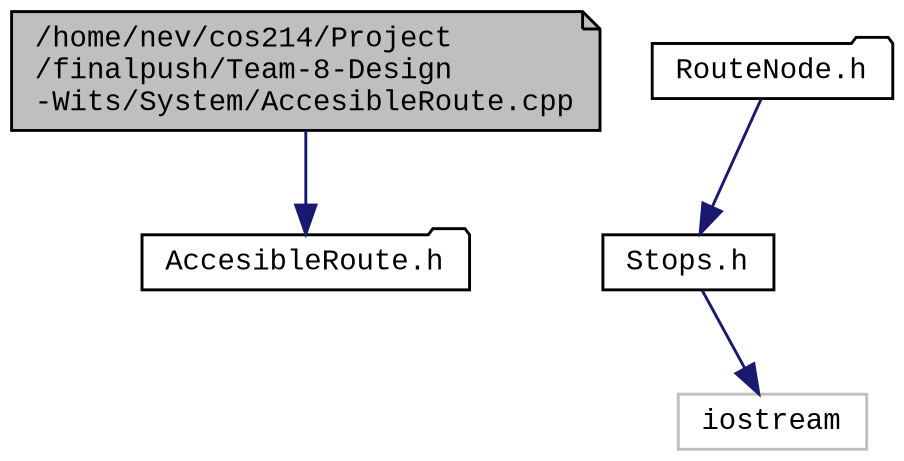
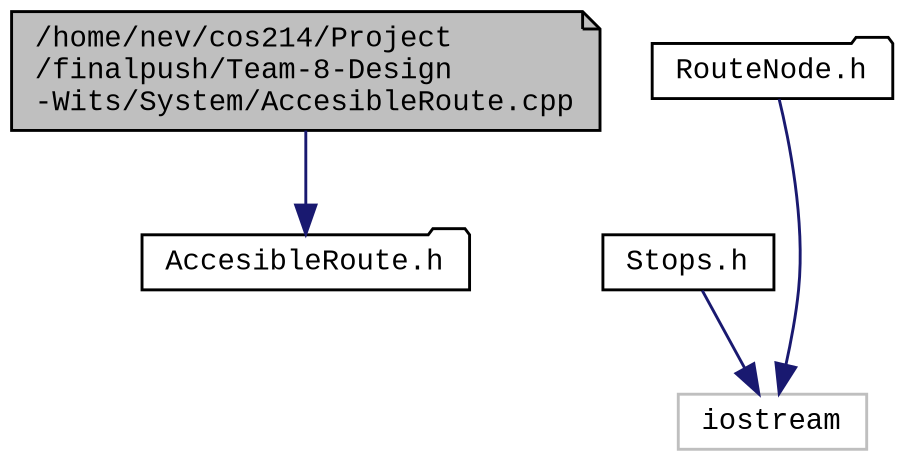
(737, 153) -> (800, 231)
